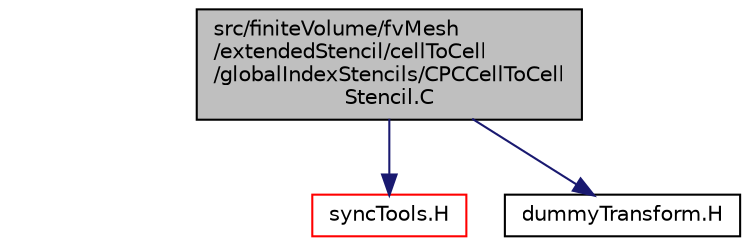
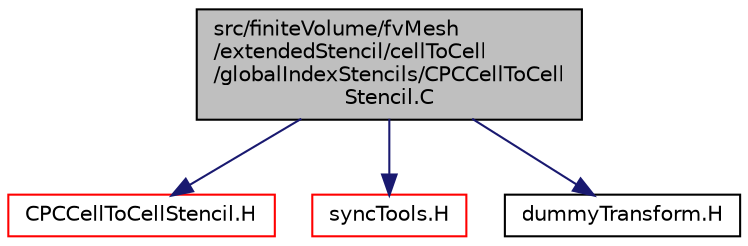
none -> (142, 215)
